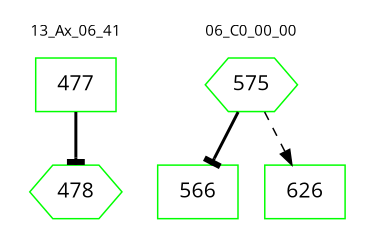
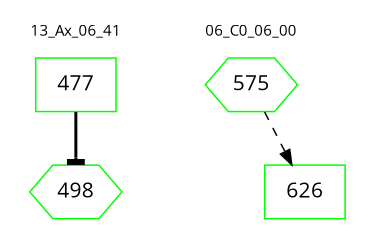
(251, 32) -> (251, 32)
(76, 192) -> (76, 192)
(198, 192) -> none
